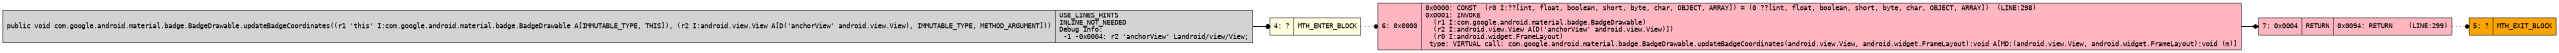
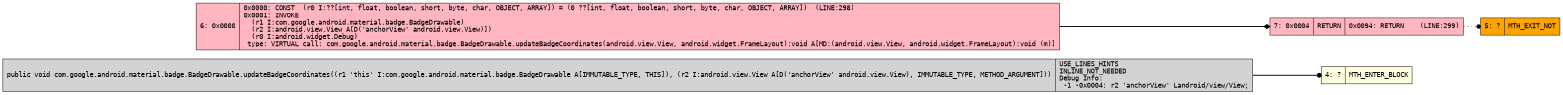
(2525, 26) -> (1532, 26)
(1367, 27) -> none
(1494, 37) -> (301, 37)
